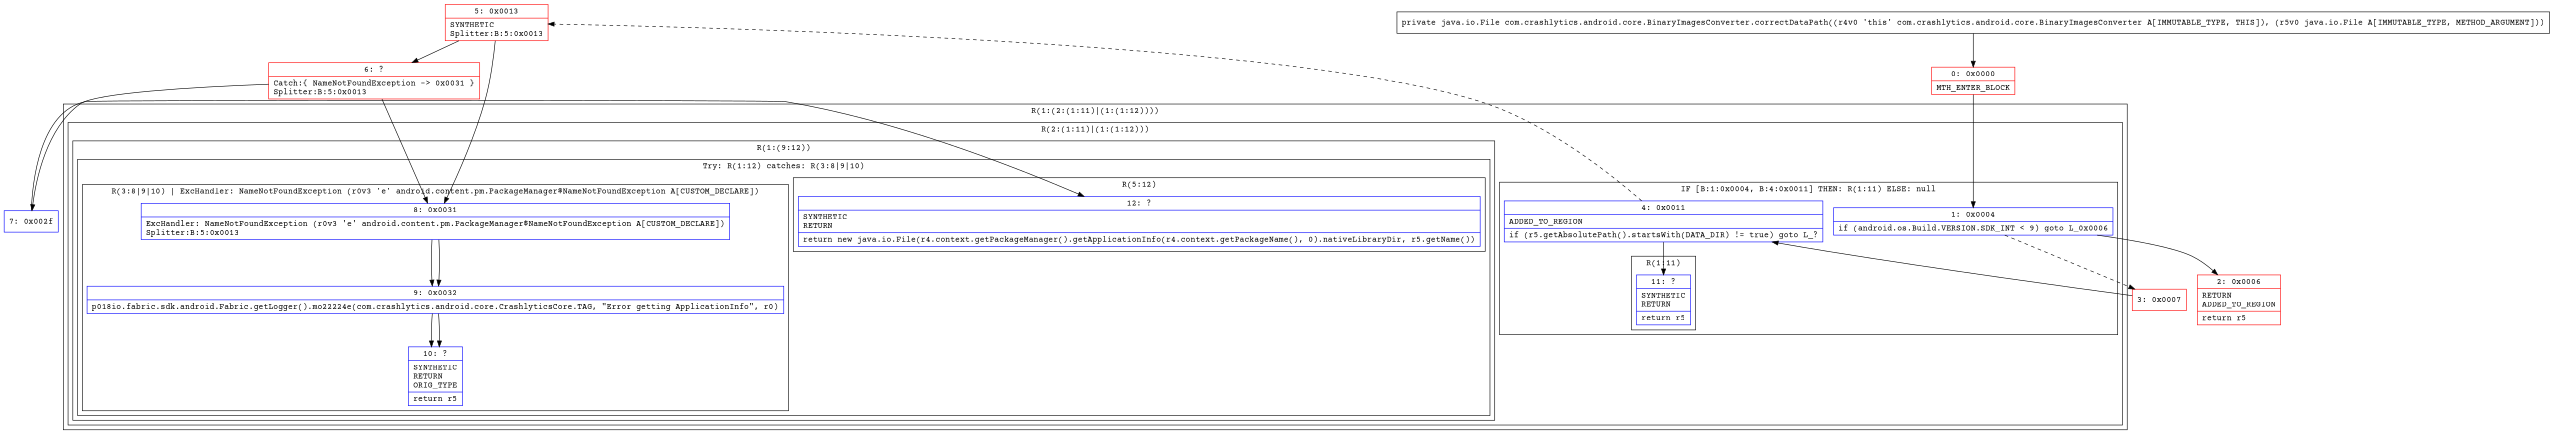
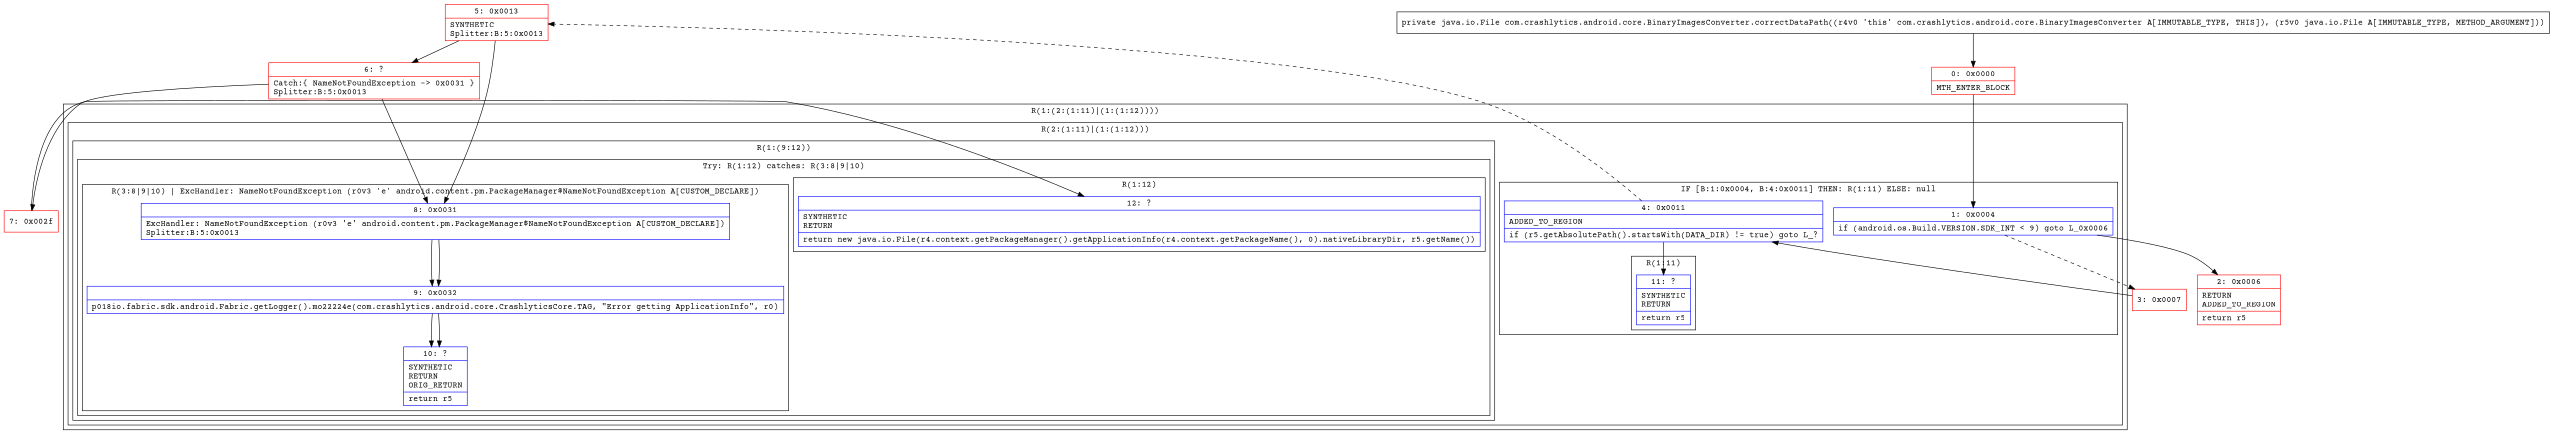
(1139, 185) -> (1139, 185)
(31, 221) -> (31, 221)
(435, 385) -> (435, 385)
